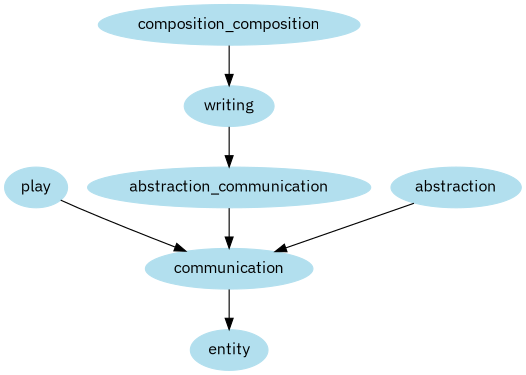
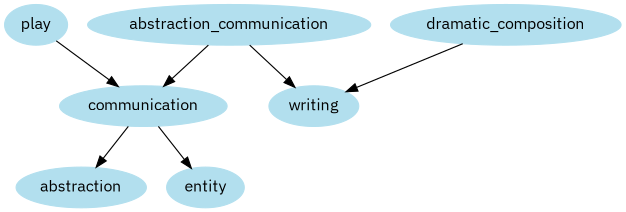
(229, 25) -> (506, 25)
(229, 141) -> (268, 62)
(350, 226) -> (116, 142)
